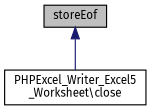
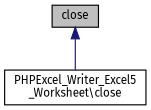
(75, 16) -> (75, 16)
